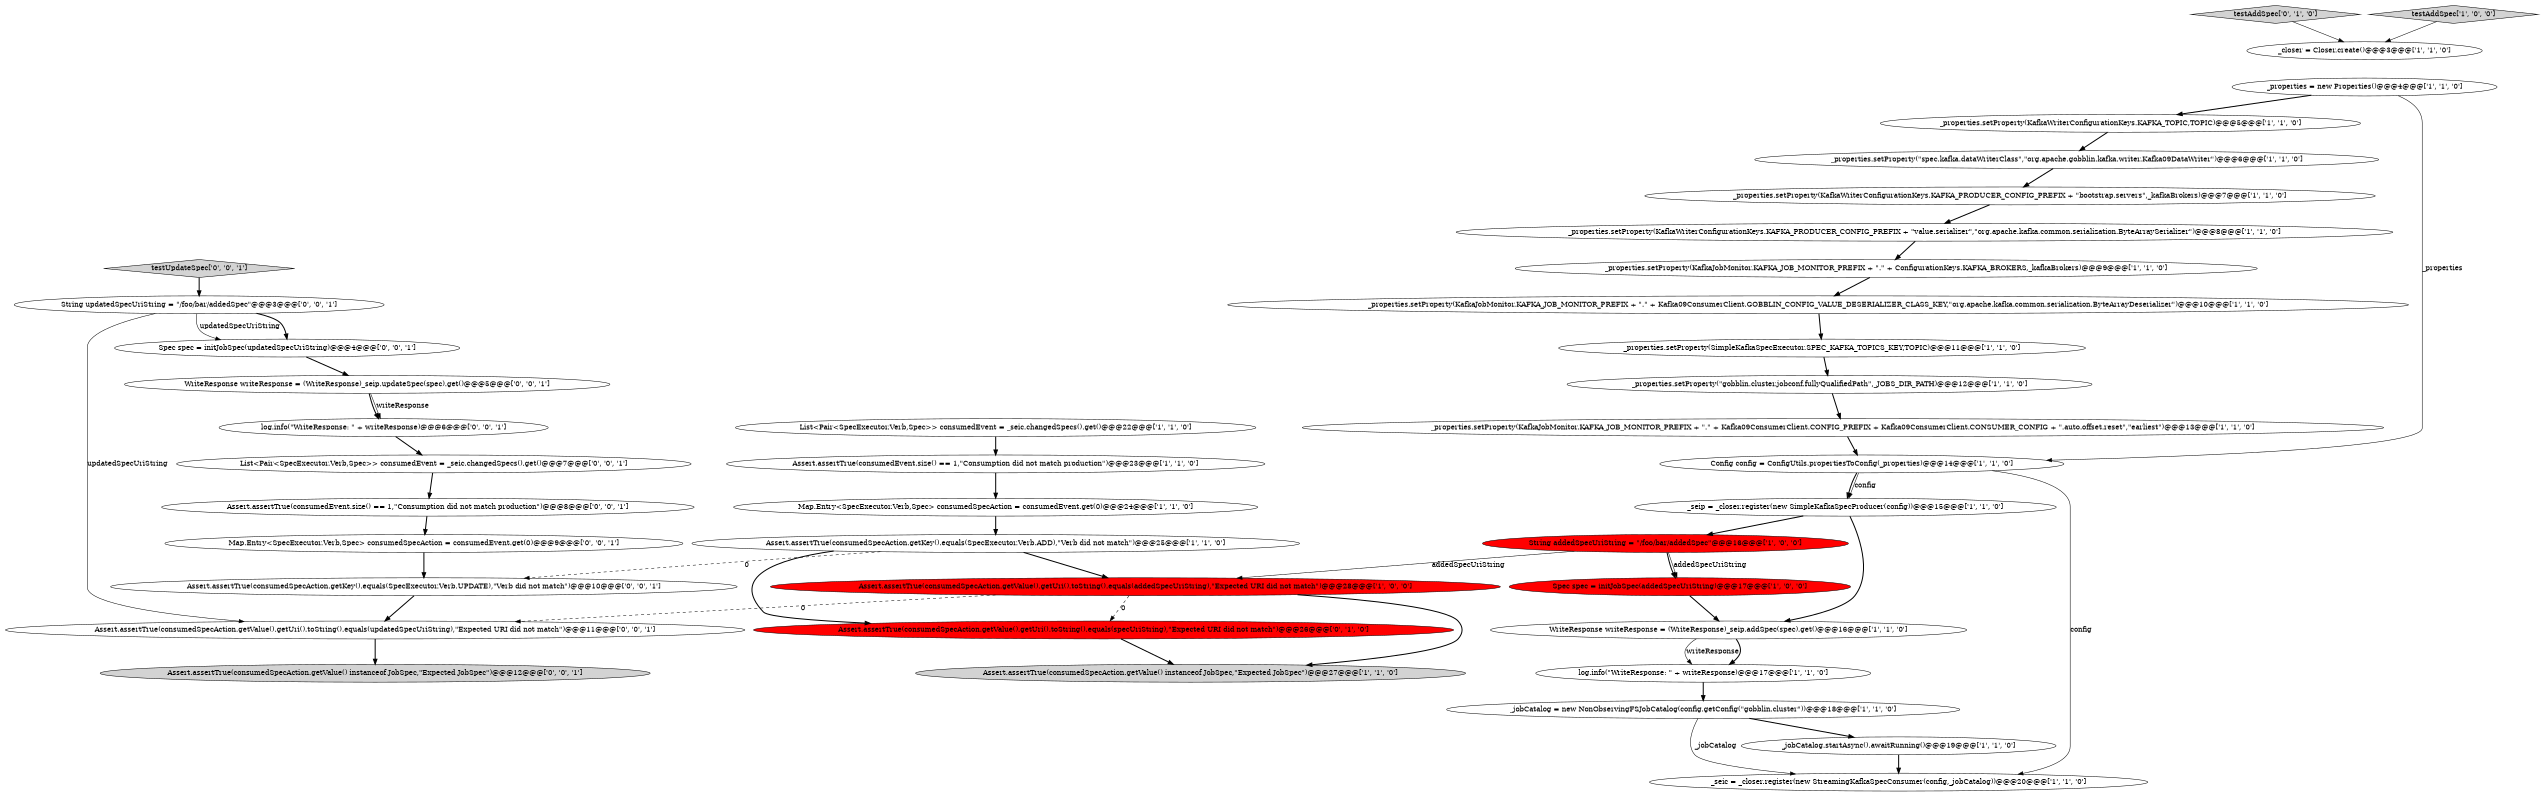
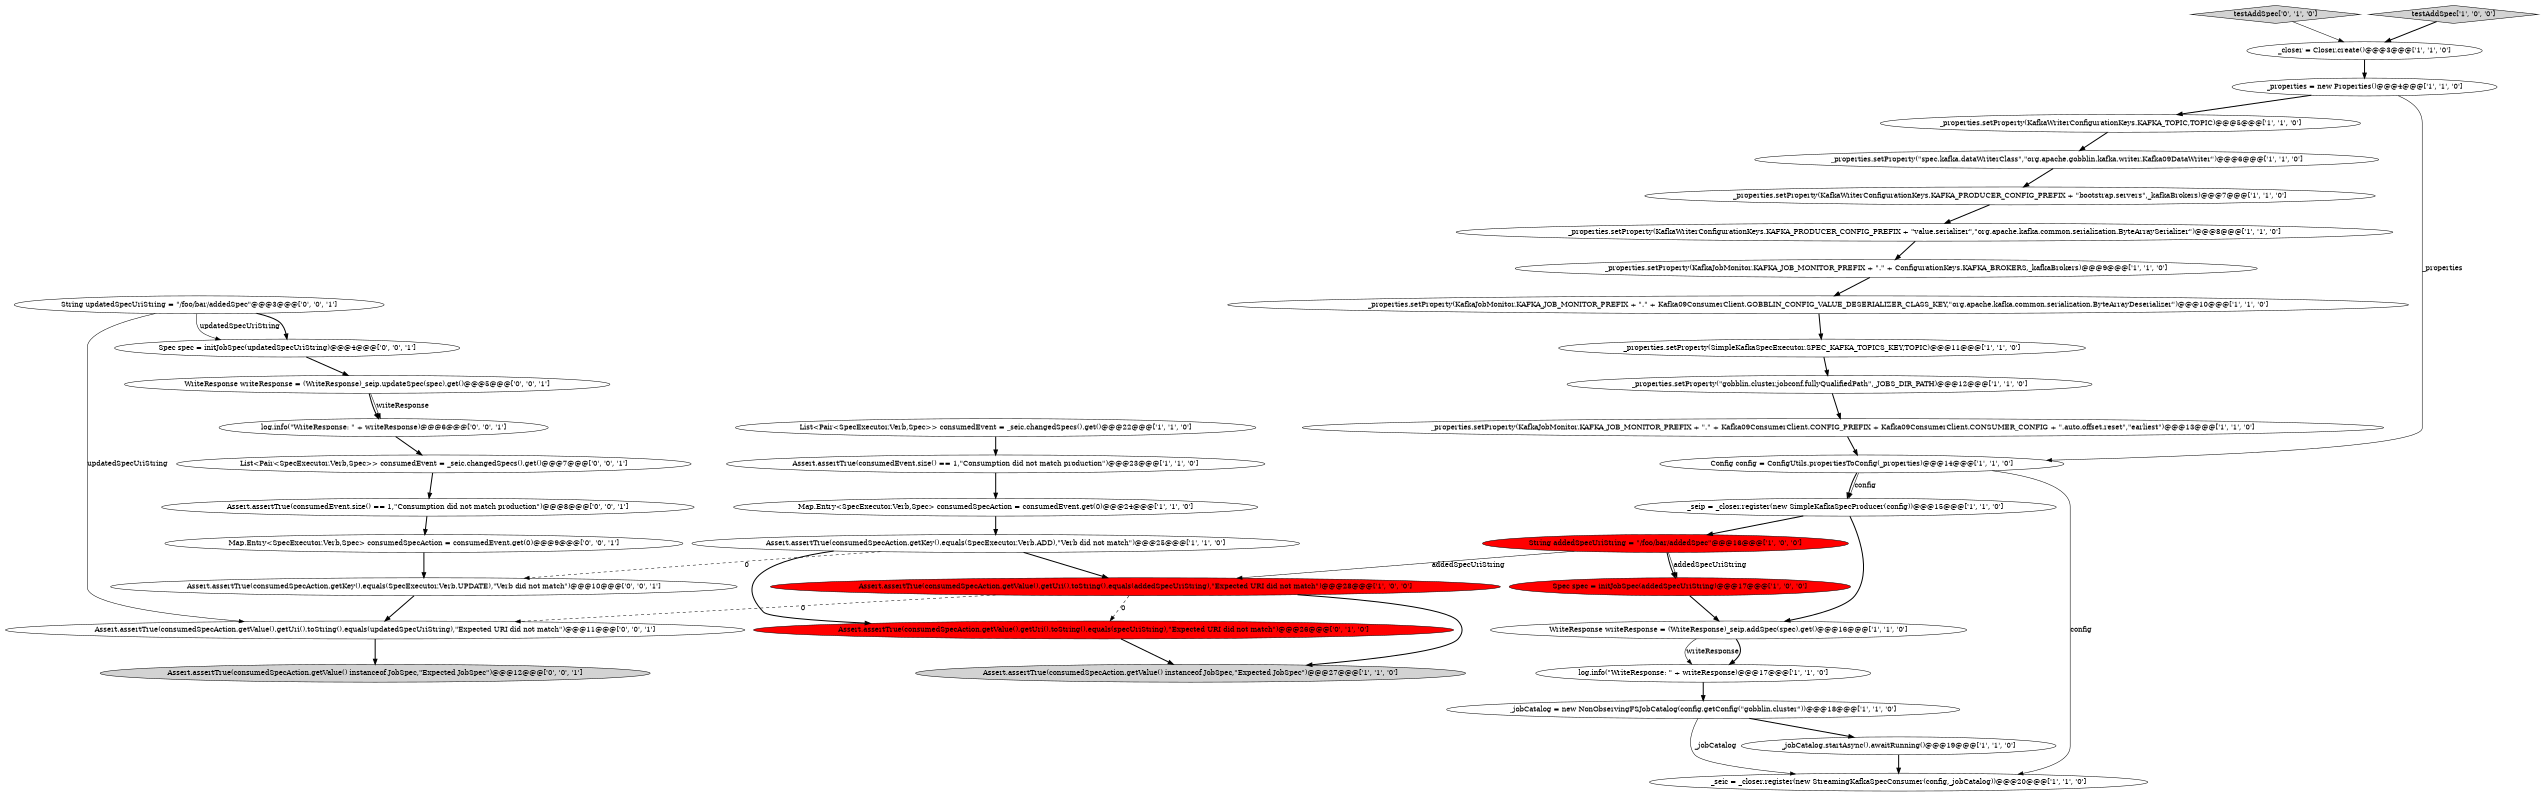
(2413, 31) -> (2413, 31)
none -> (2365, 66)
(199, 268) -> none
